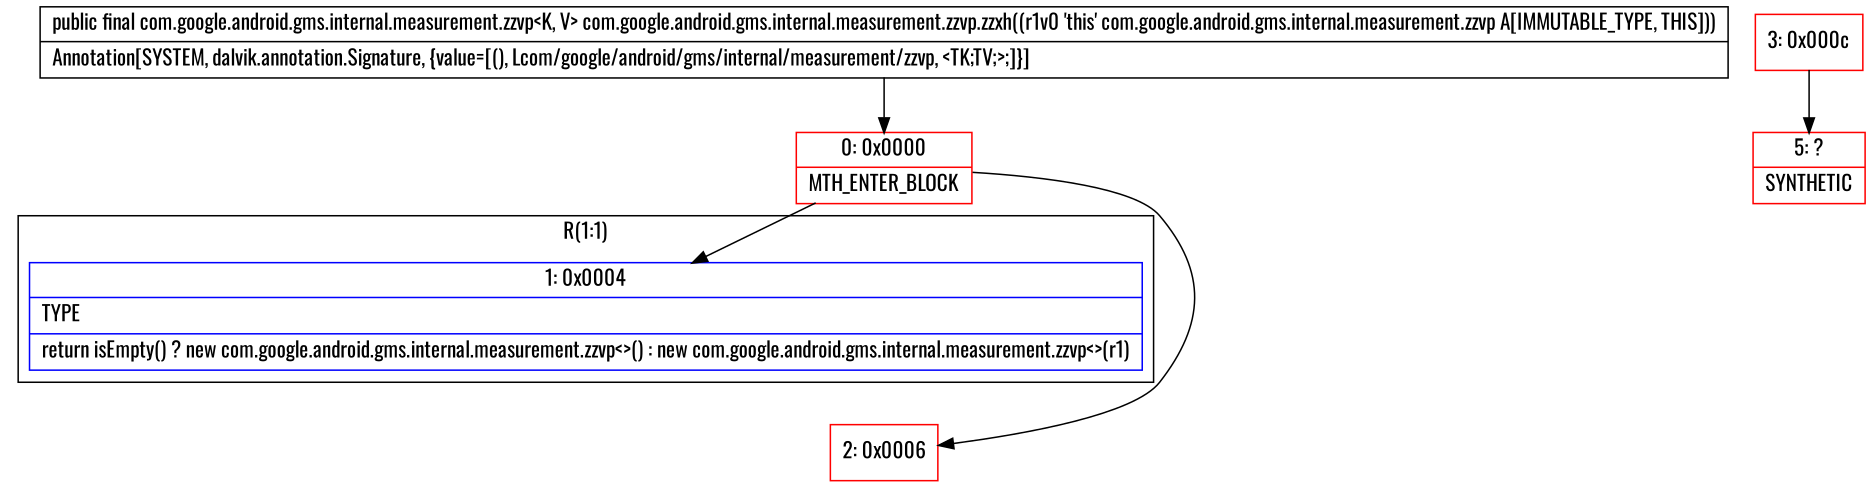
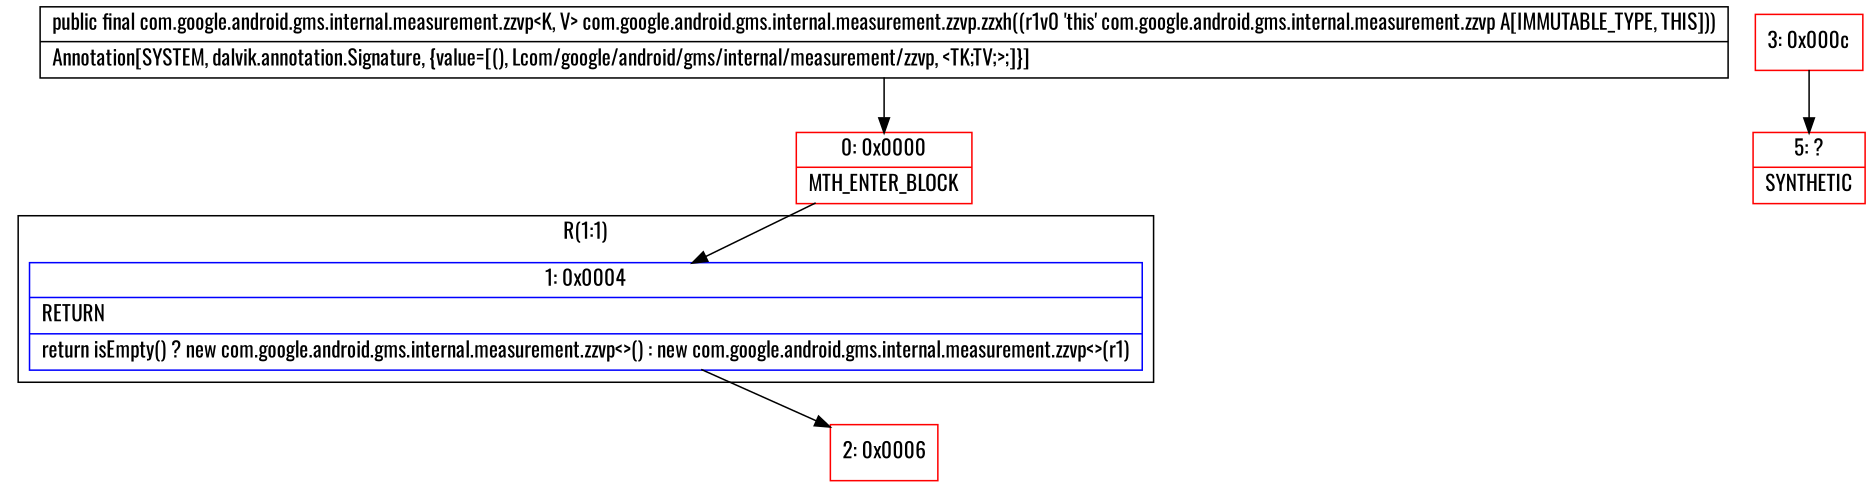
(1193, 310) -> (759, 395)
(61, 315) -> (74, 315)
